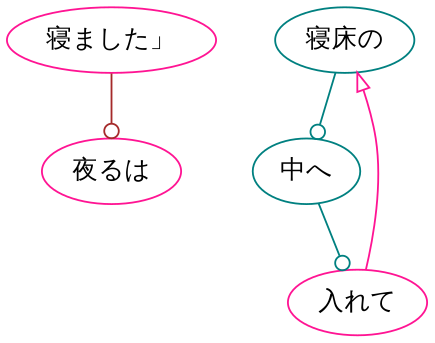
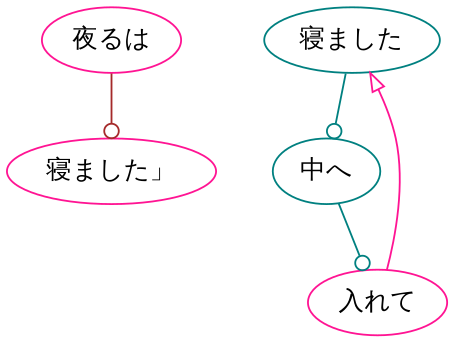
(345, 40) -> (352, 40)
(112, 99) -> (112, 99)
